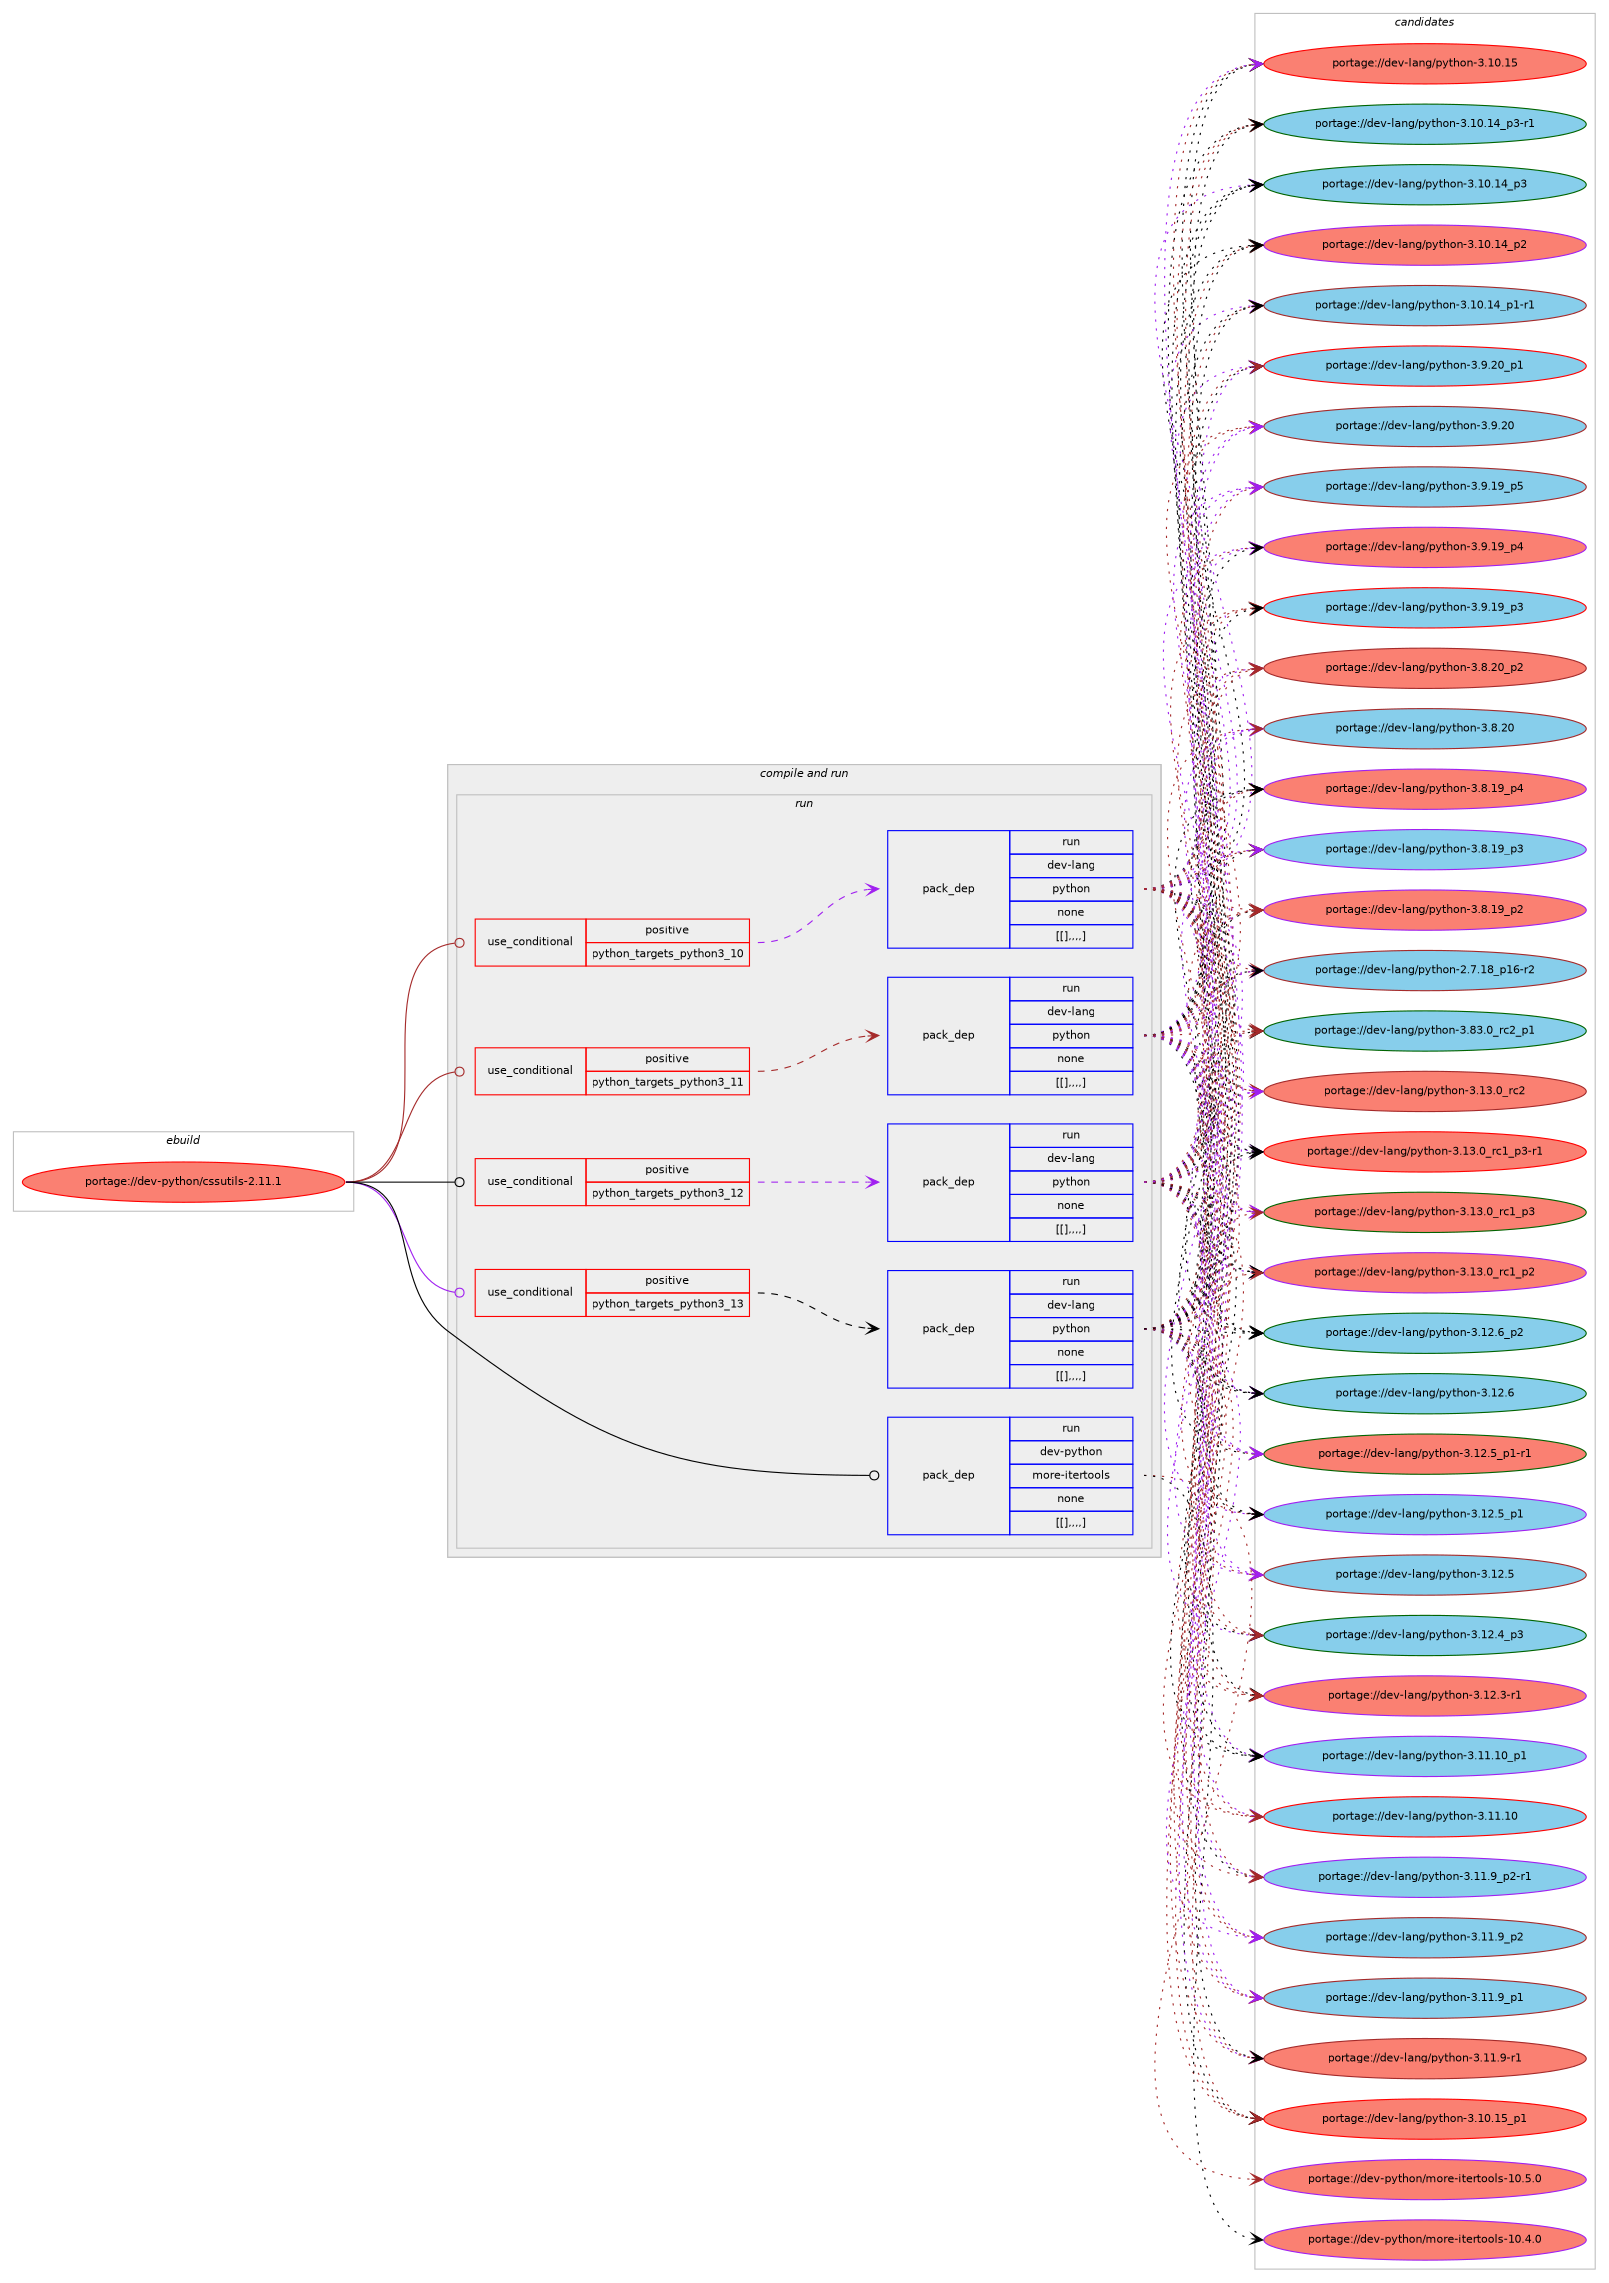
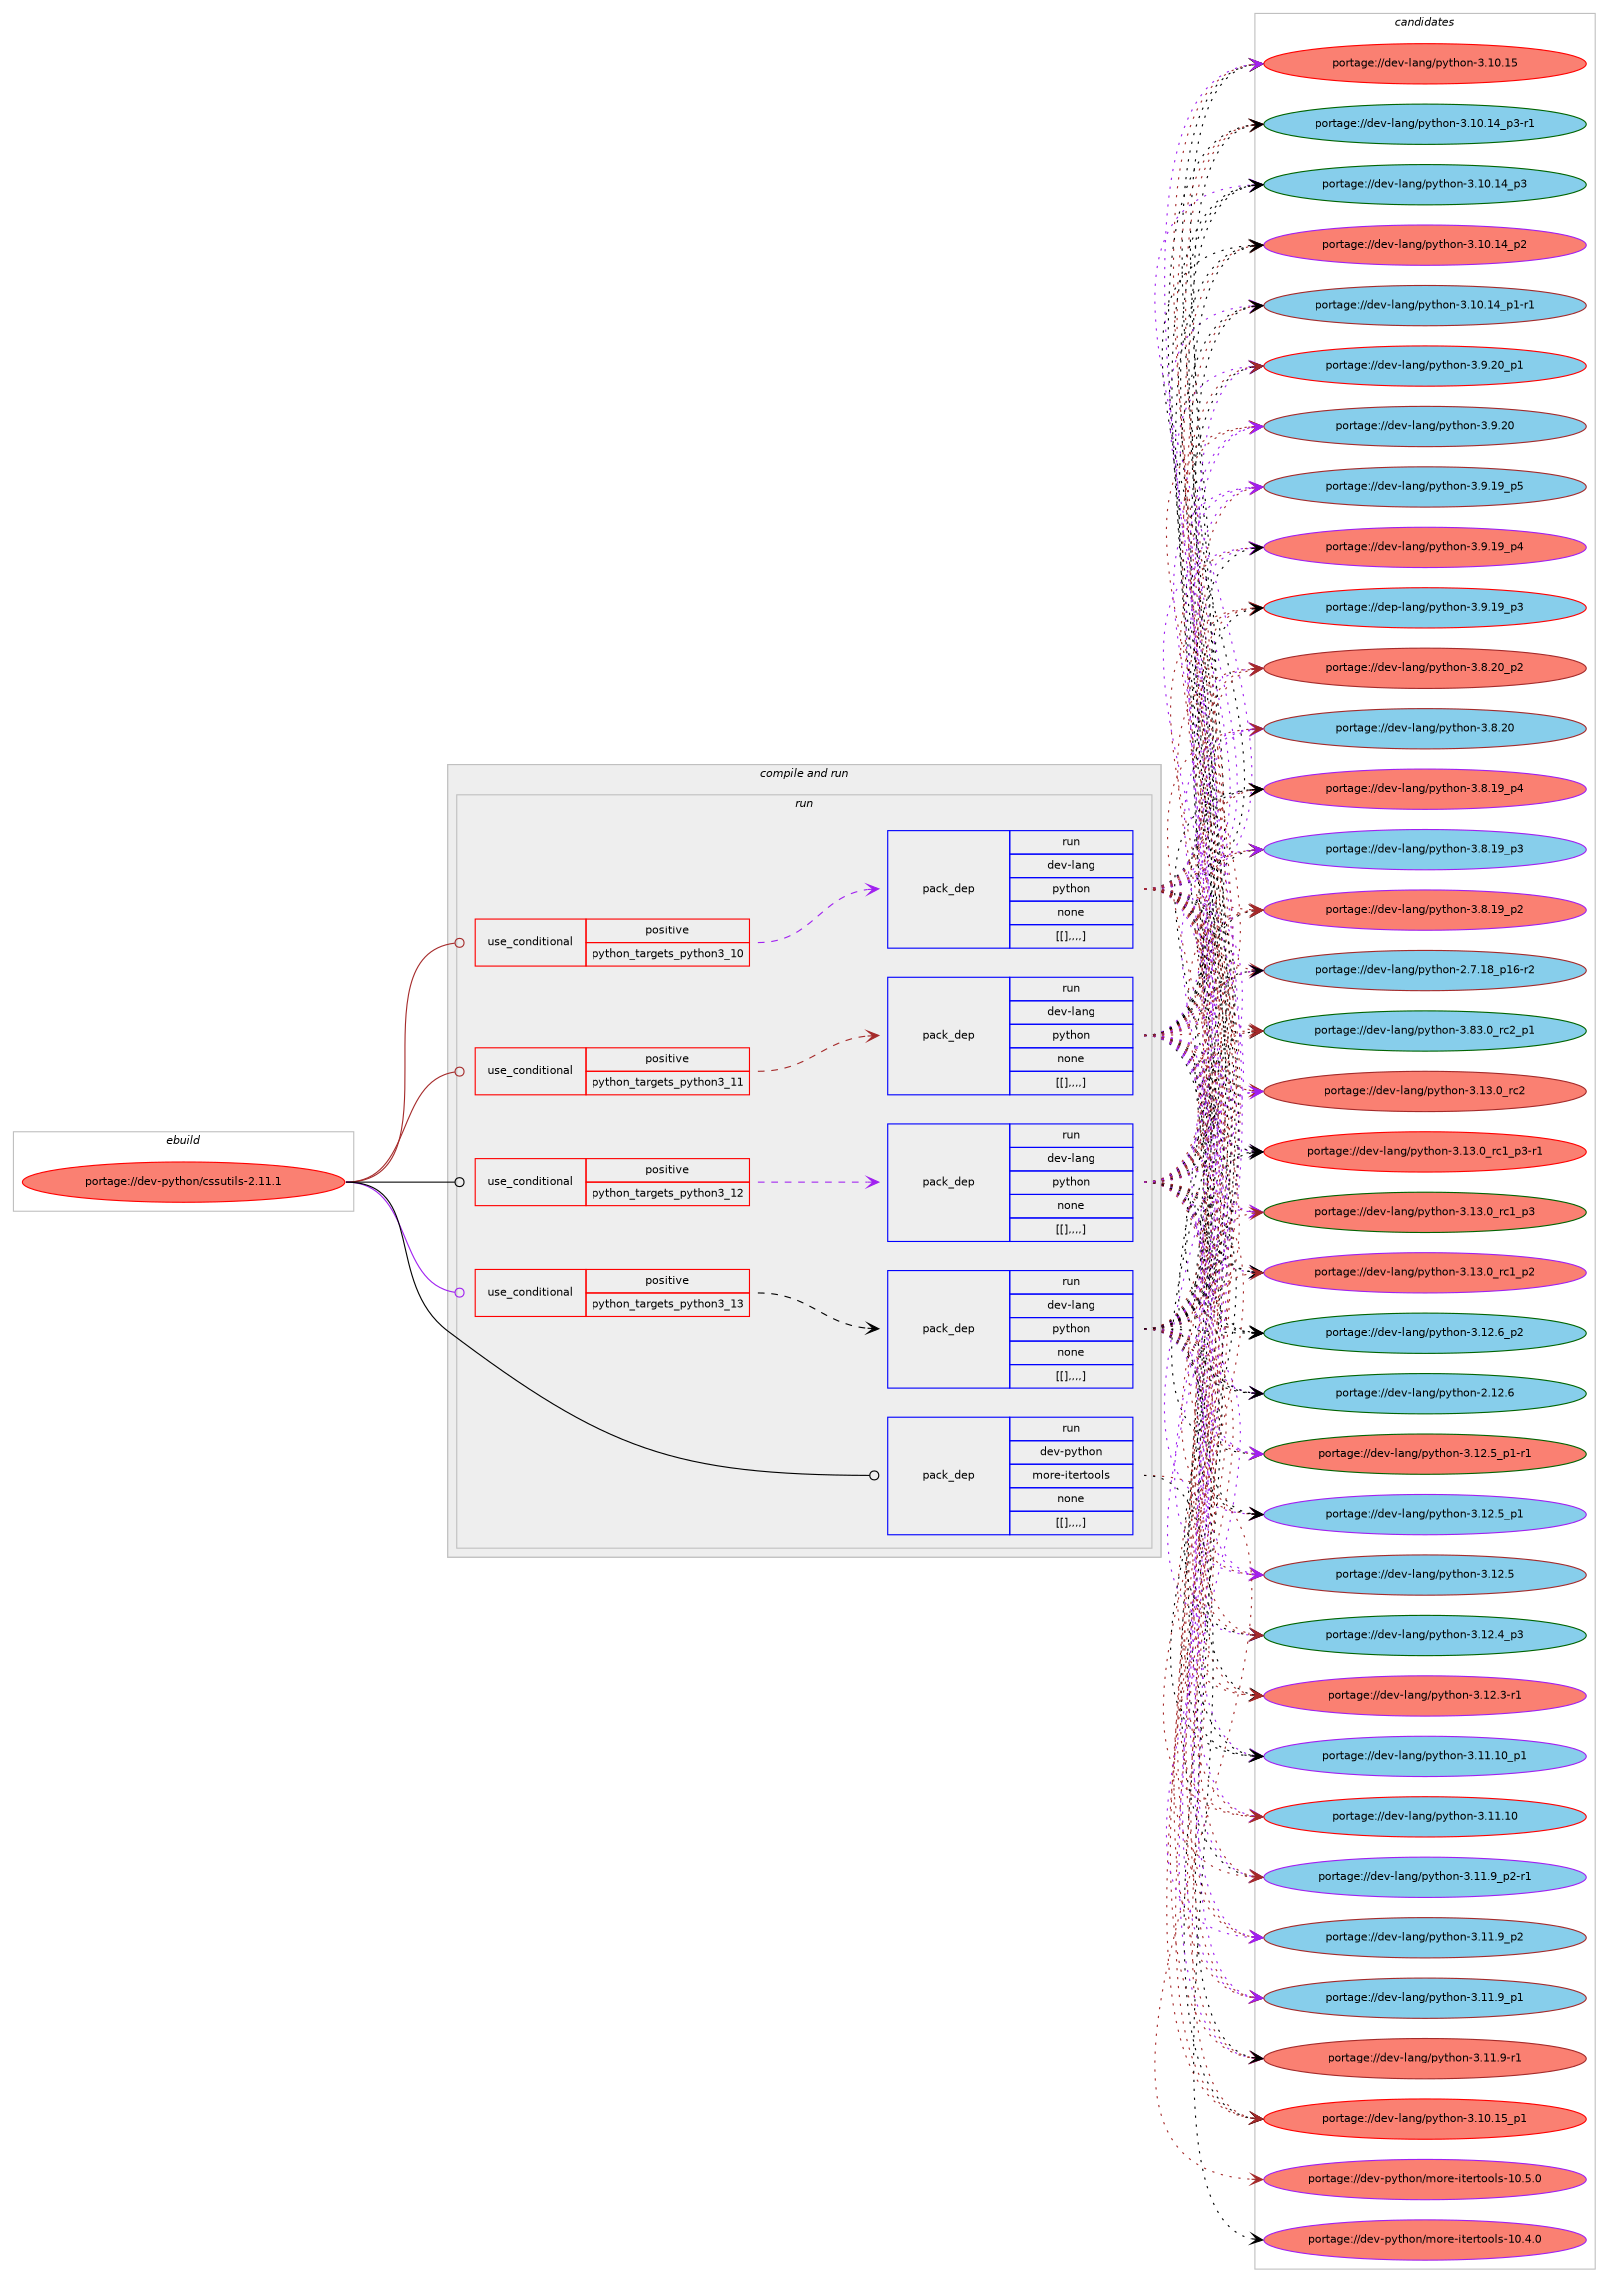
(1425, 608) -> (1425, 608)
(1425, 1394) -> (1425, 1394)
